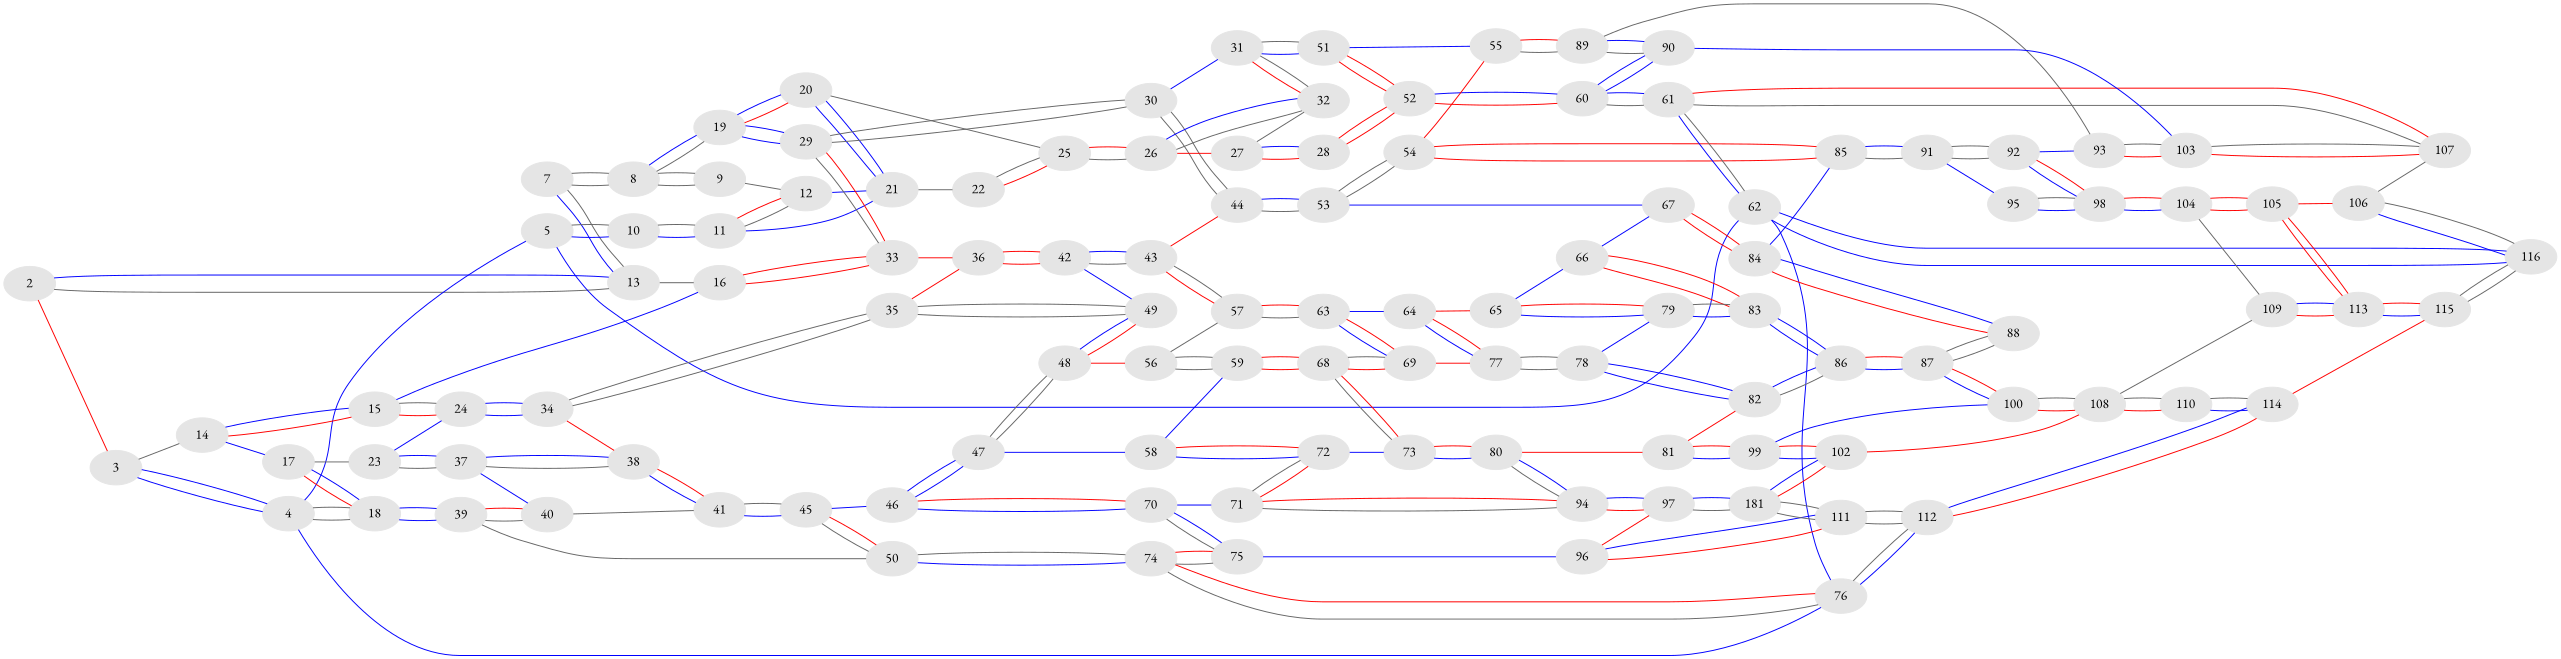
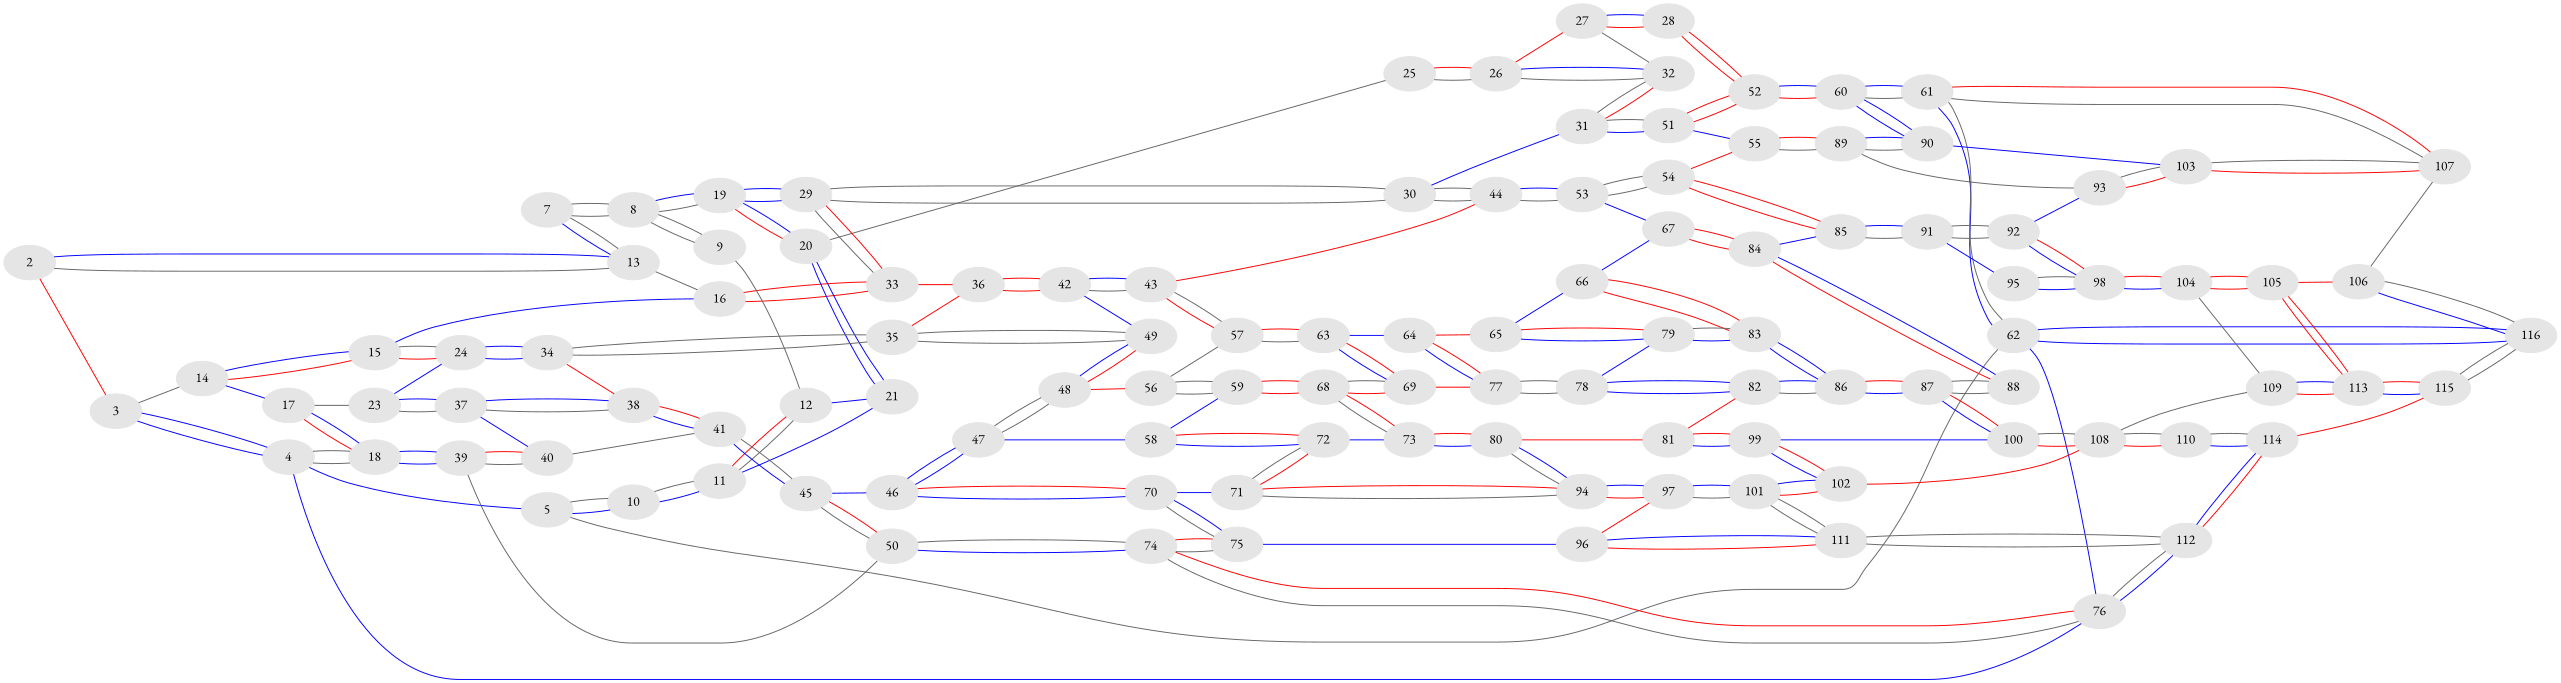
(978, 190) -> none
(1173, 407) -> (1349, 642)
(1755, 504) -> (1755, 492)
